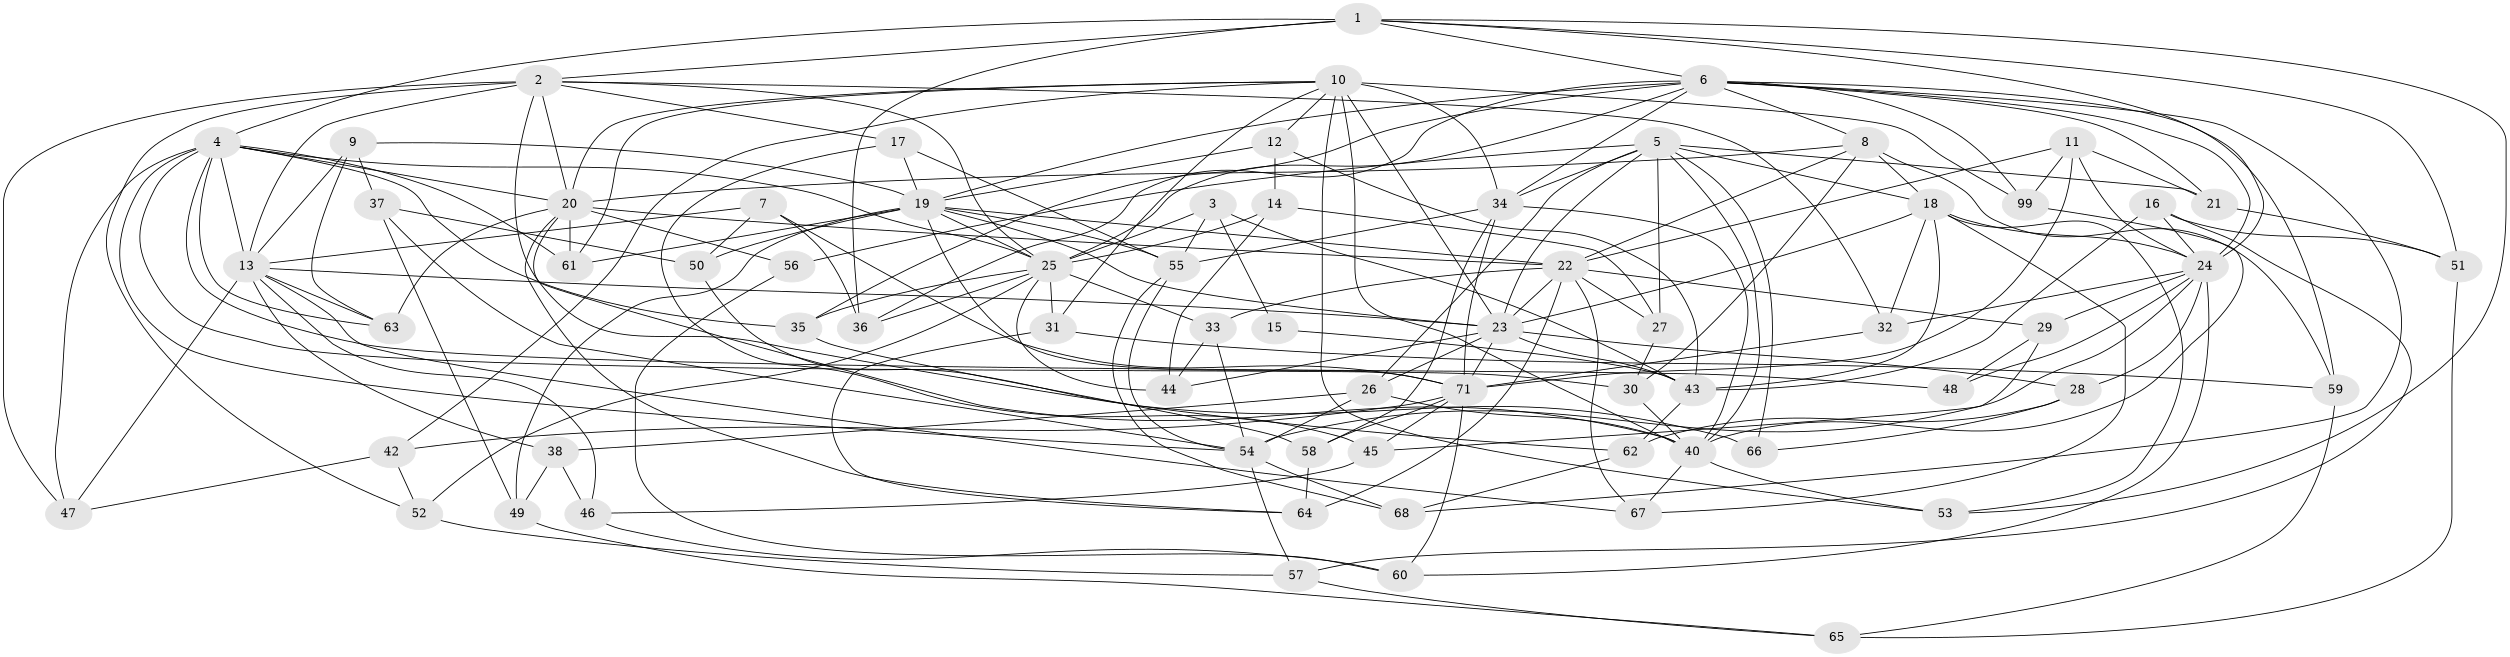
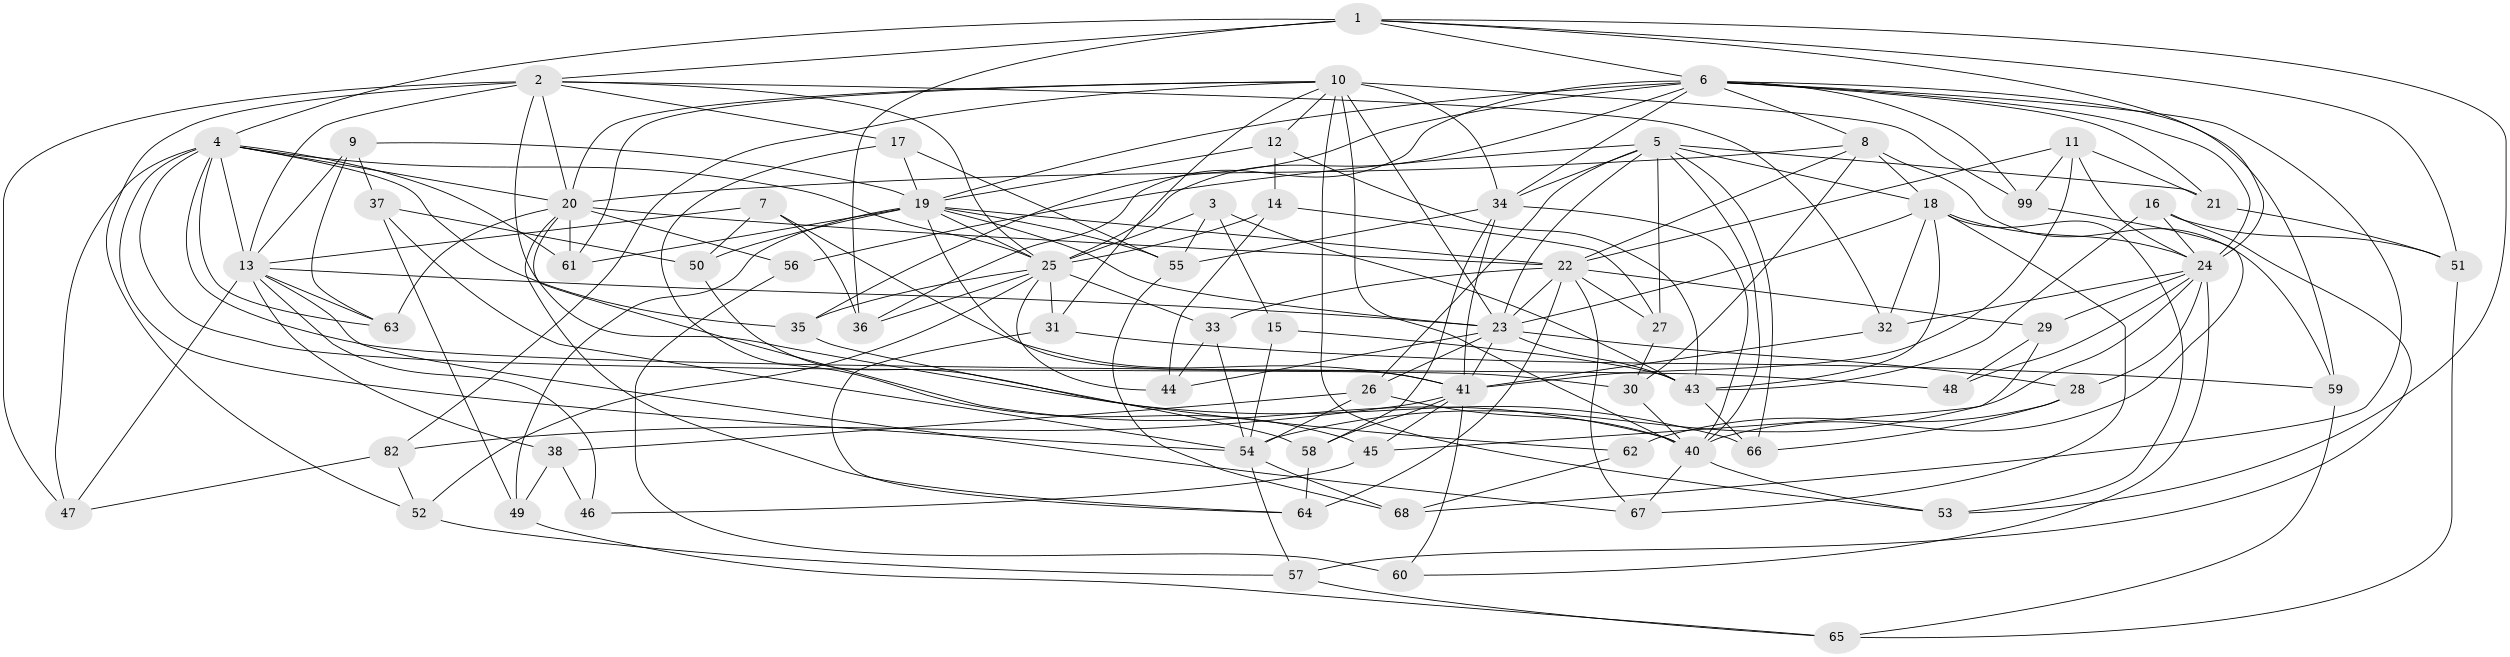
(1130, 383) -> (1261, 390)
(1464, 390) -> (1464, 390)
(1666, 418) -> (1714, 412)
(392, 452) -> (392, 452)
(895, 559) -> none
